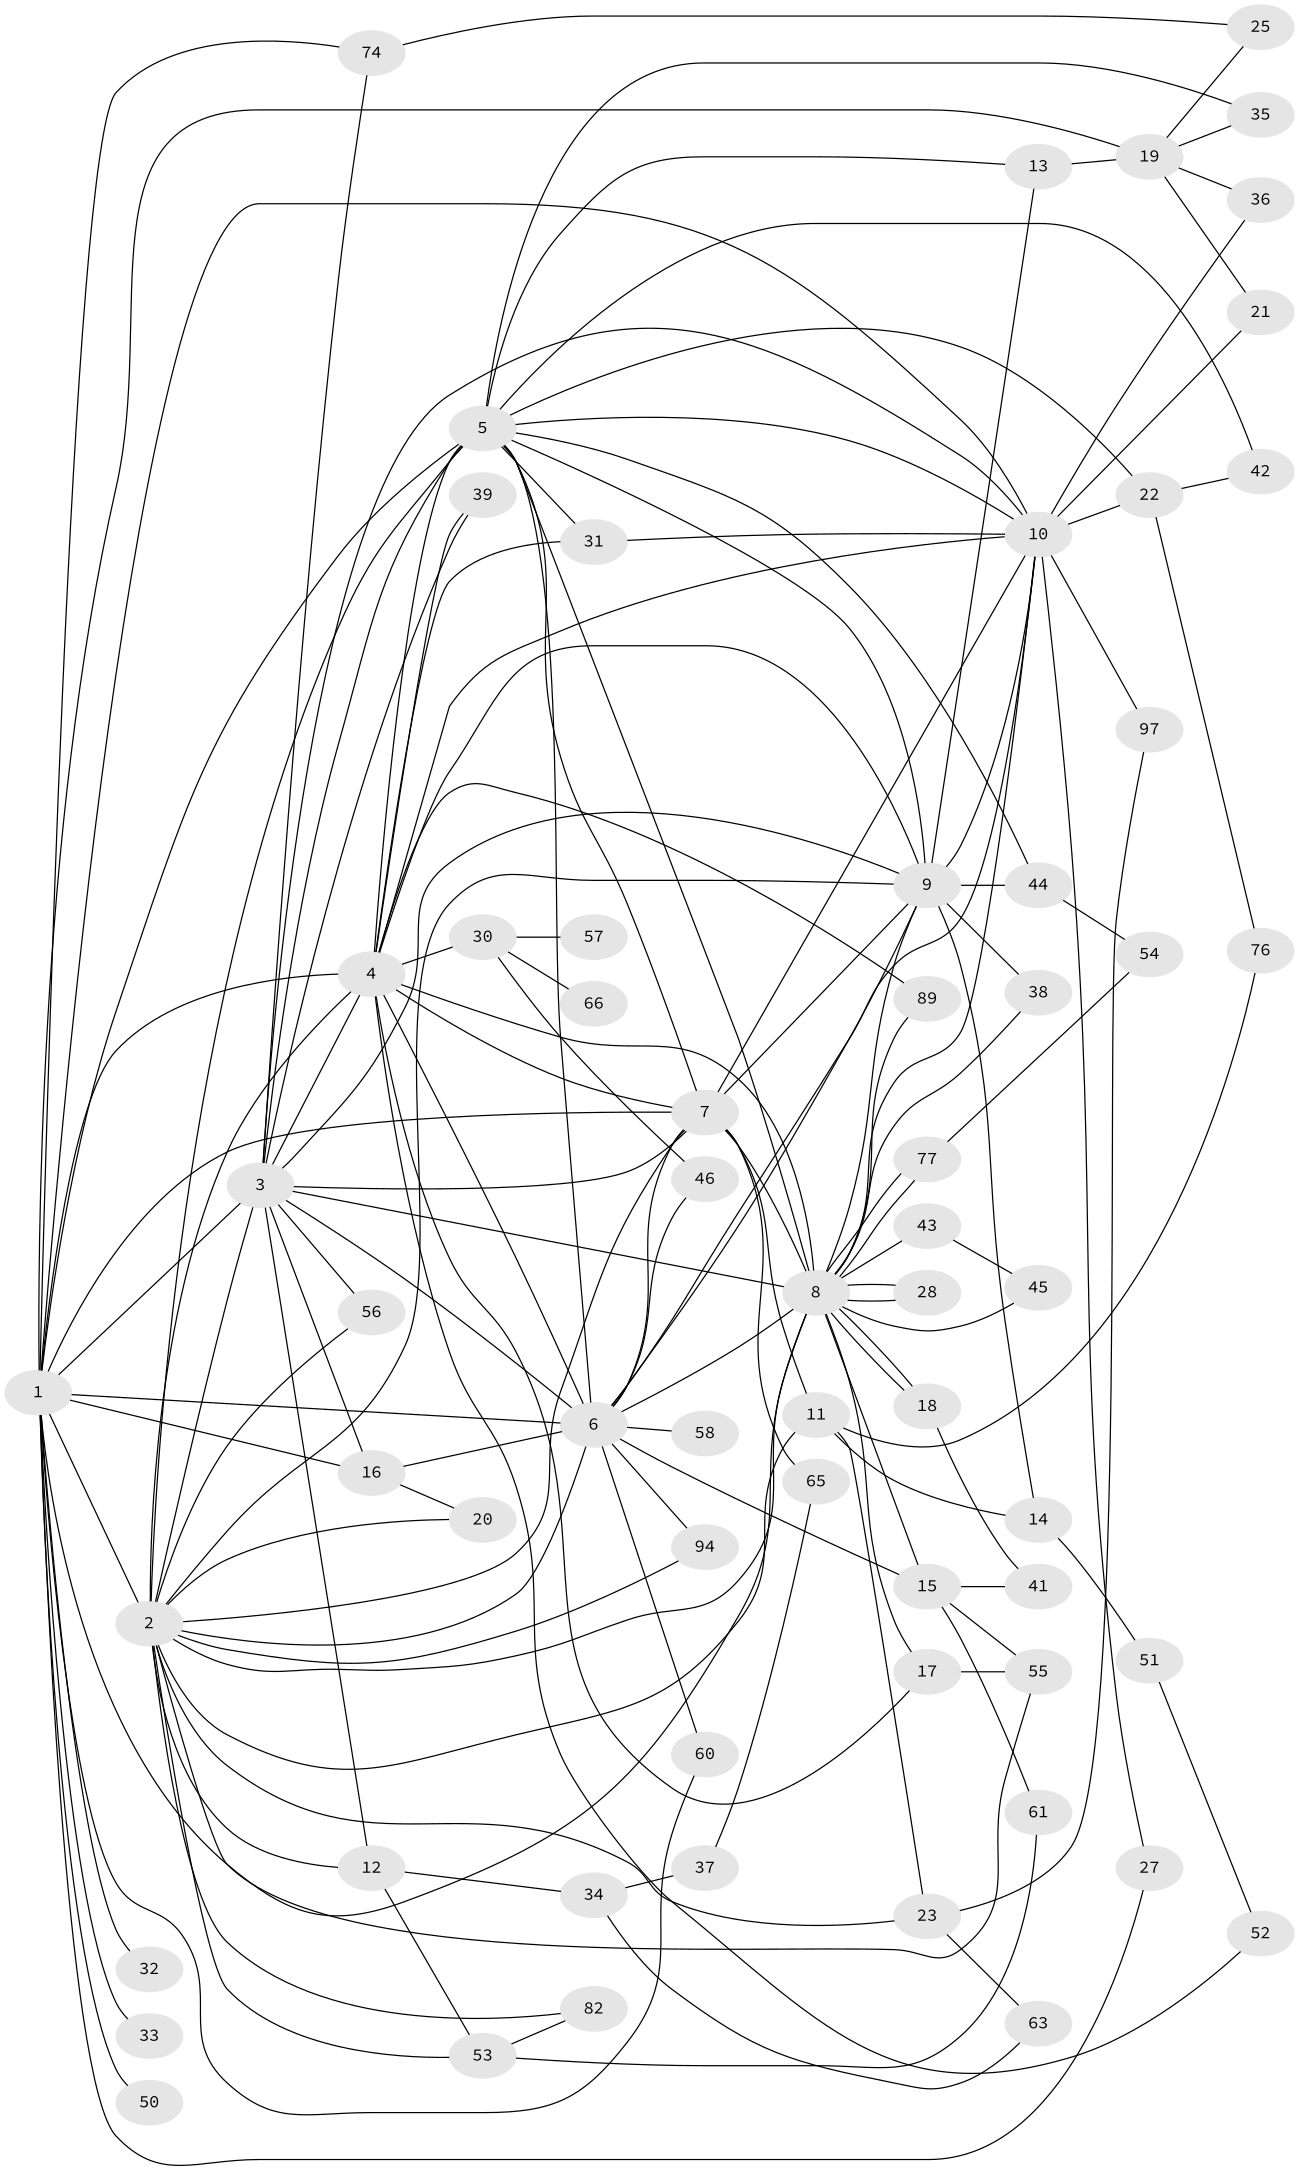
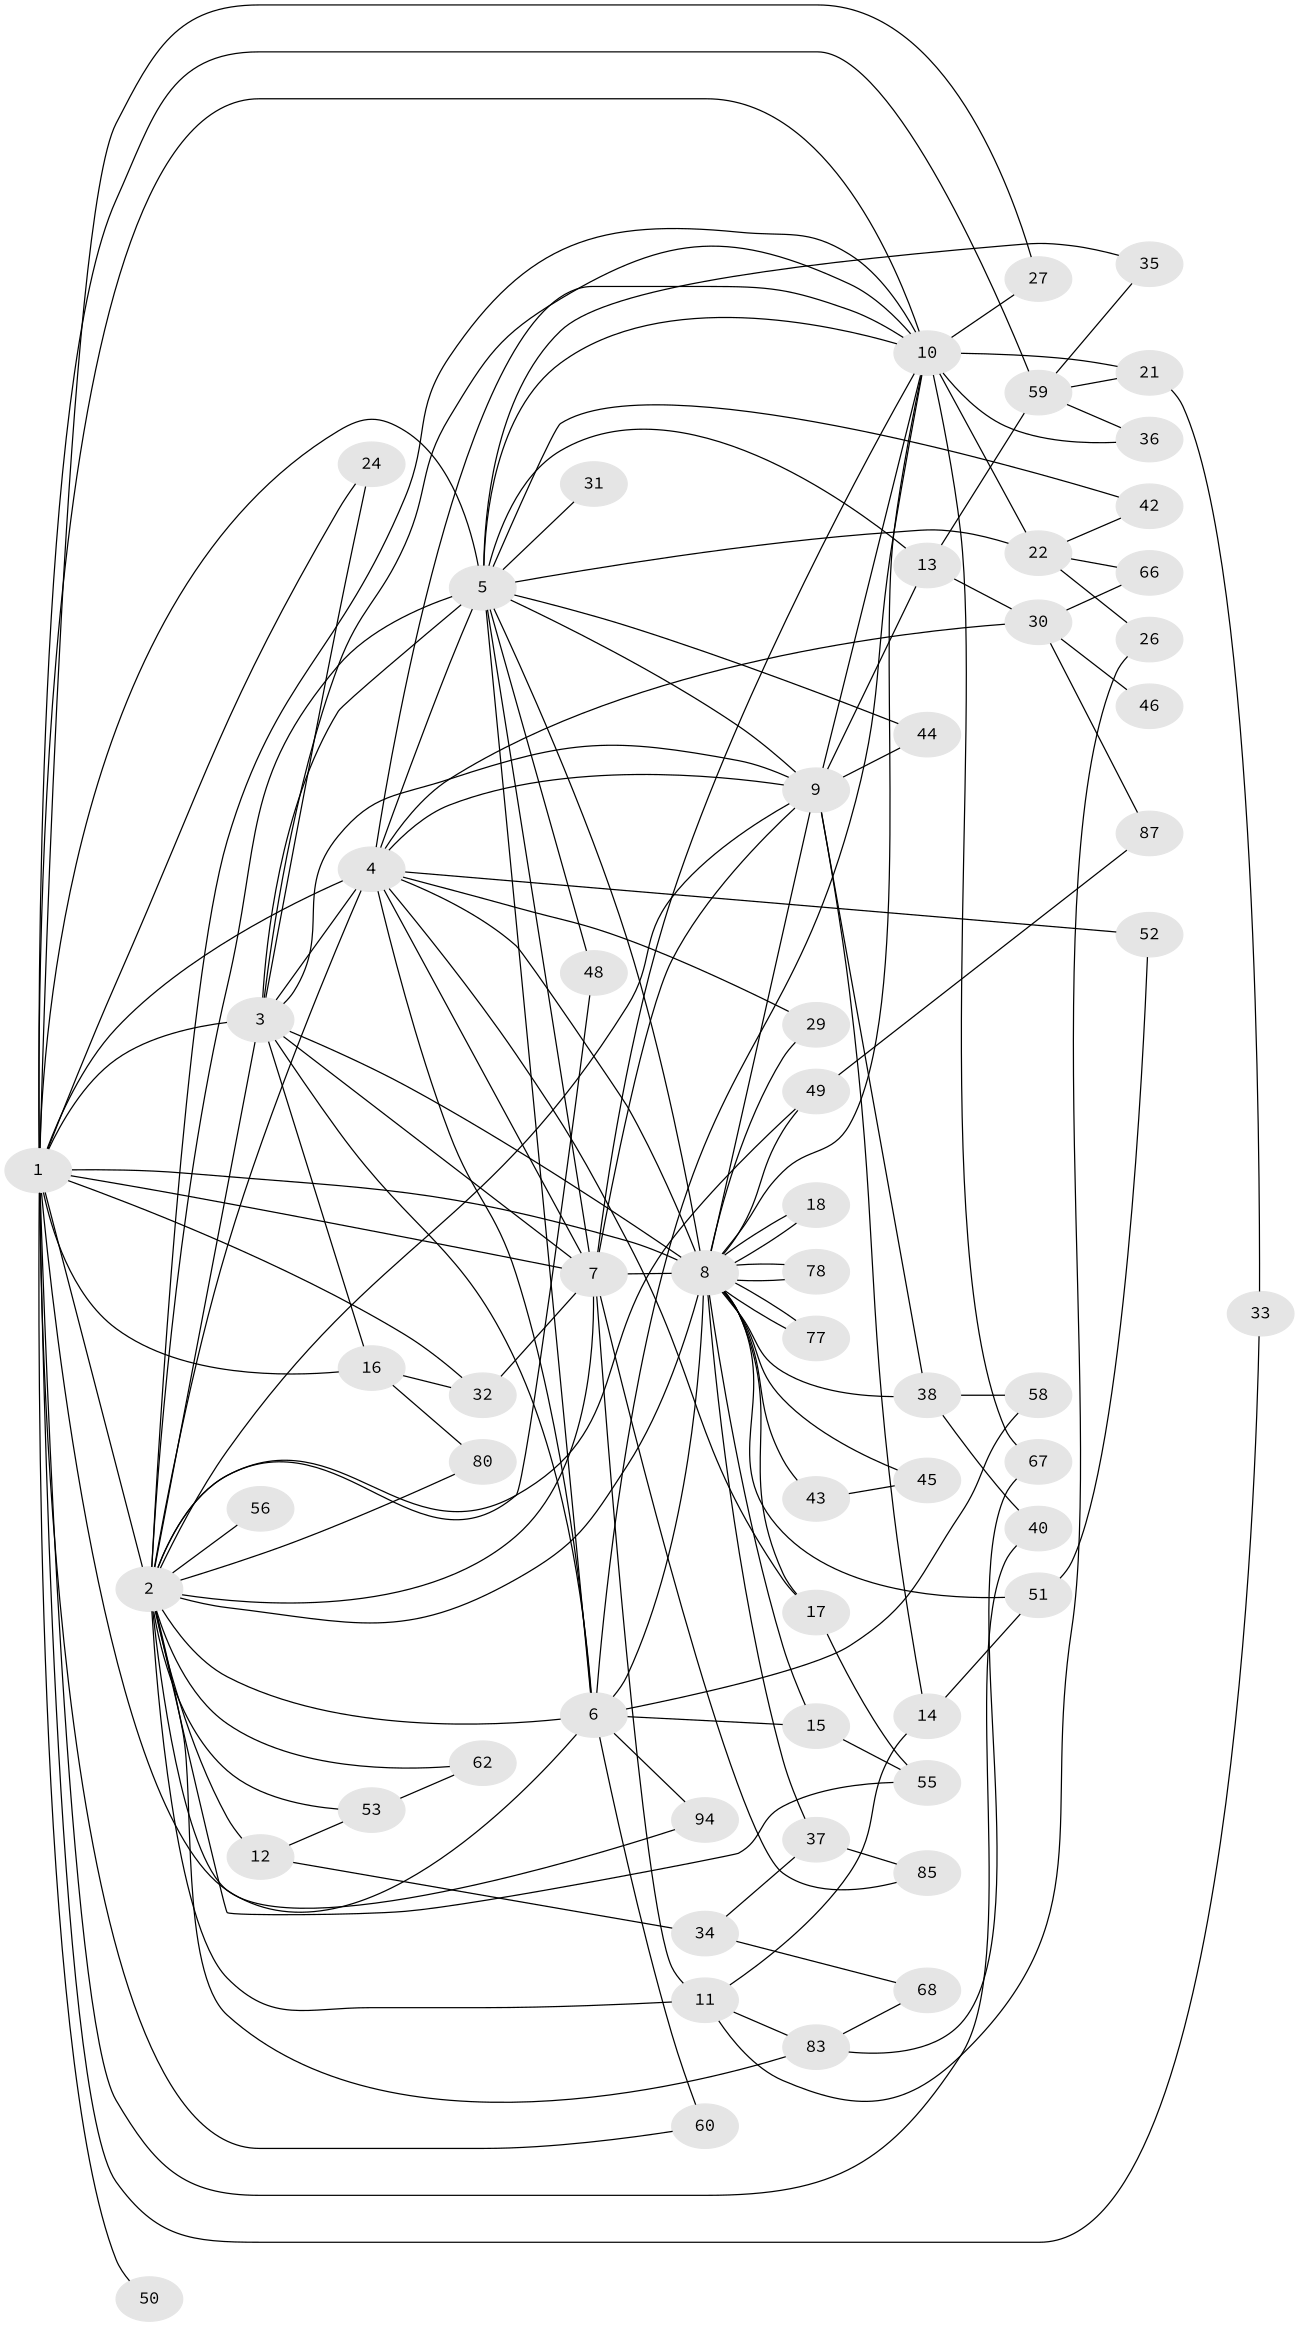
(1261, 27) -> none
(372, 53) -> (372, 464)
(1150, 157) -> (1038, 393)
(483, 495) -> none
(816, 534) -> (303, 678)
none -> (1094, 563)
none -> (983, 594)
(442, 597) -> none
(1150, 730) -> (1038, 1462)
none -> (1247, 836)
(594, 937) -> (1150, 833)
(1261, 951) -> (1150, 640)
(1150, 954) -> none
none -> (594, 973)
(927, 999) -> (816, 1025)
none -> (816, 1091)
(777, 1164) -> none
(648, 1246) -> (527, 1347)
(316, 1249) -> none
(658, 1252) -> none
(927, 1293) -> (816, 1272)
none -> (983, 1395)
(483, 1449) -> (427, 1382)
(816, 1482) -> (927, 1873)
(314, 1511) -> none
(483, 1520) -> (483, 1462)
none -> (777, 1525)
none -> (1038, 1529)
none -> (741, 1560)
(1038, 1587) -> none
(1038, 1813) -> none
(927, 1916) -> (816, 2047)
(594, 2009) -> (483, 1763)
(1038, 2024) -> (927, 1990)
